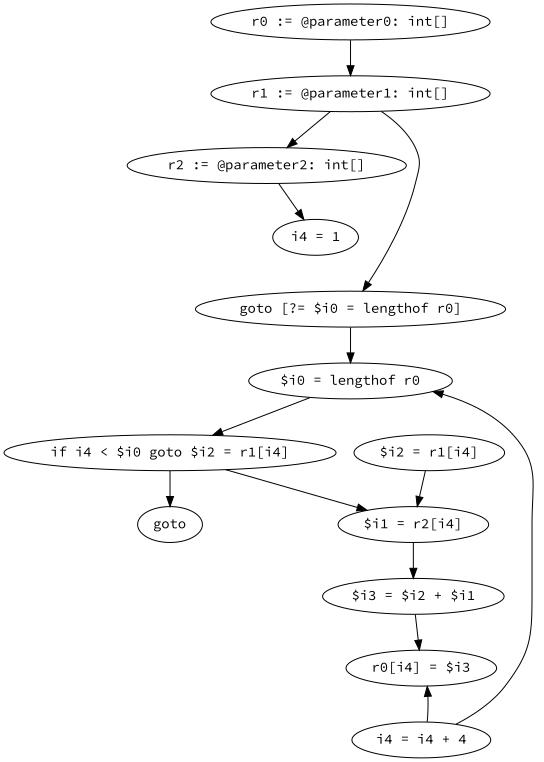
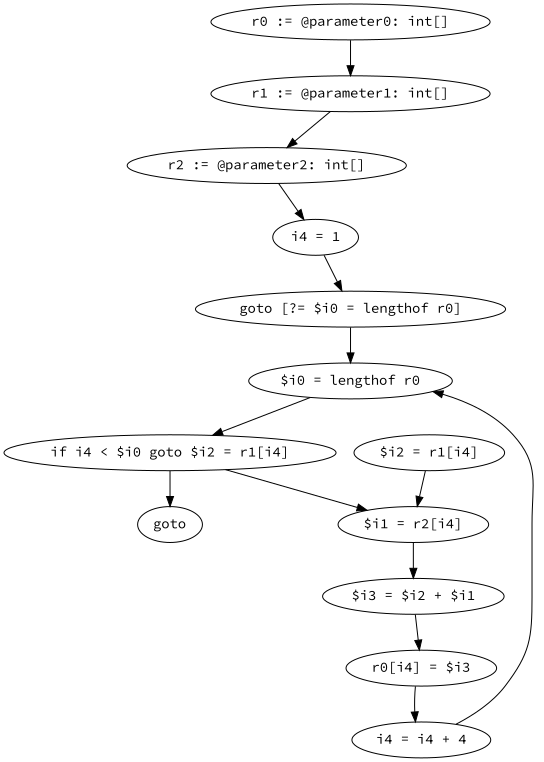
(412, 194) -> (331, 269)
(428, 709) -> (415, 699)
